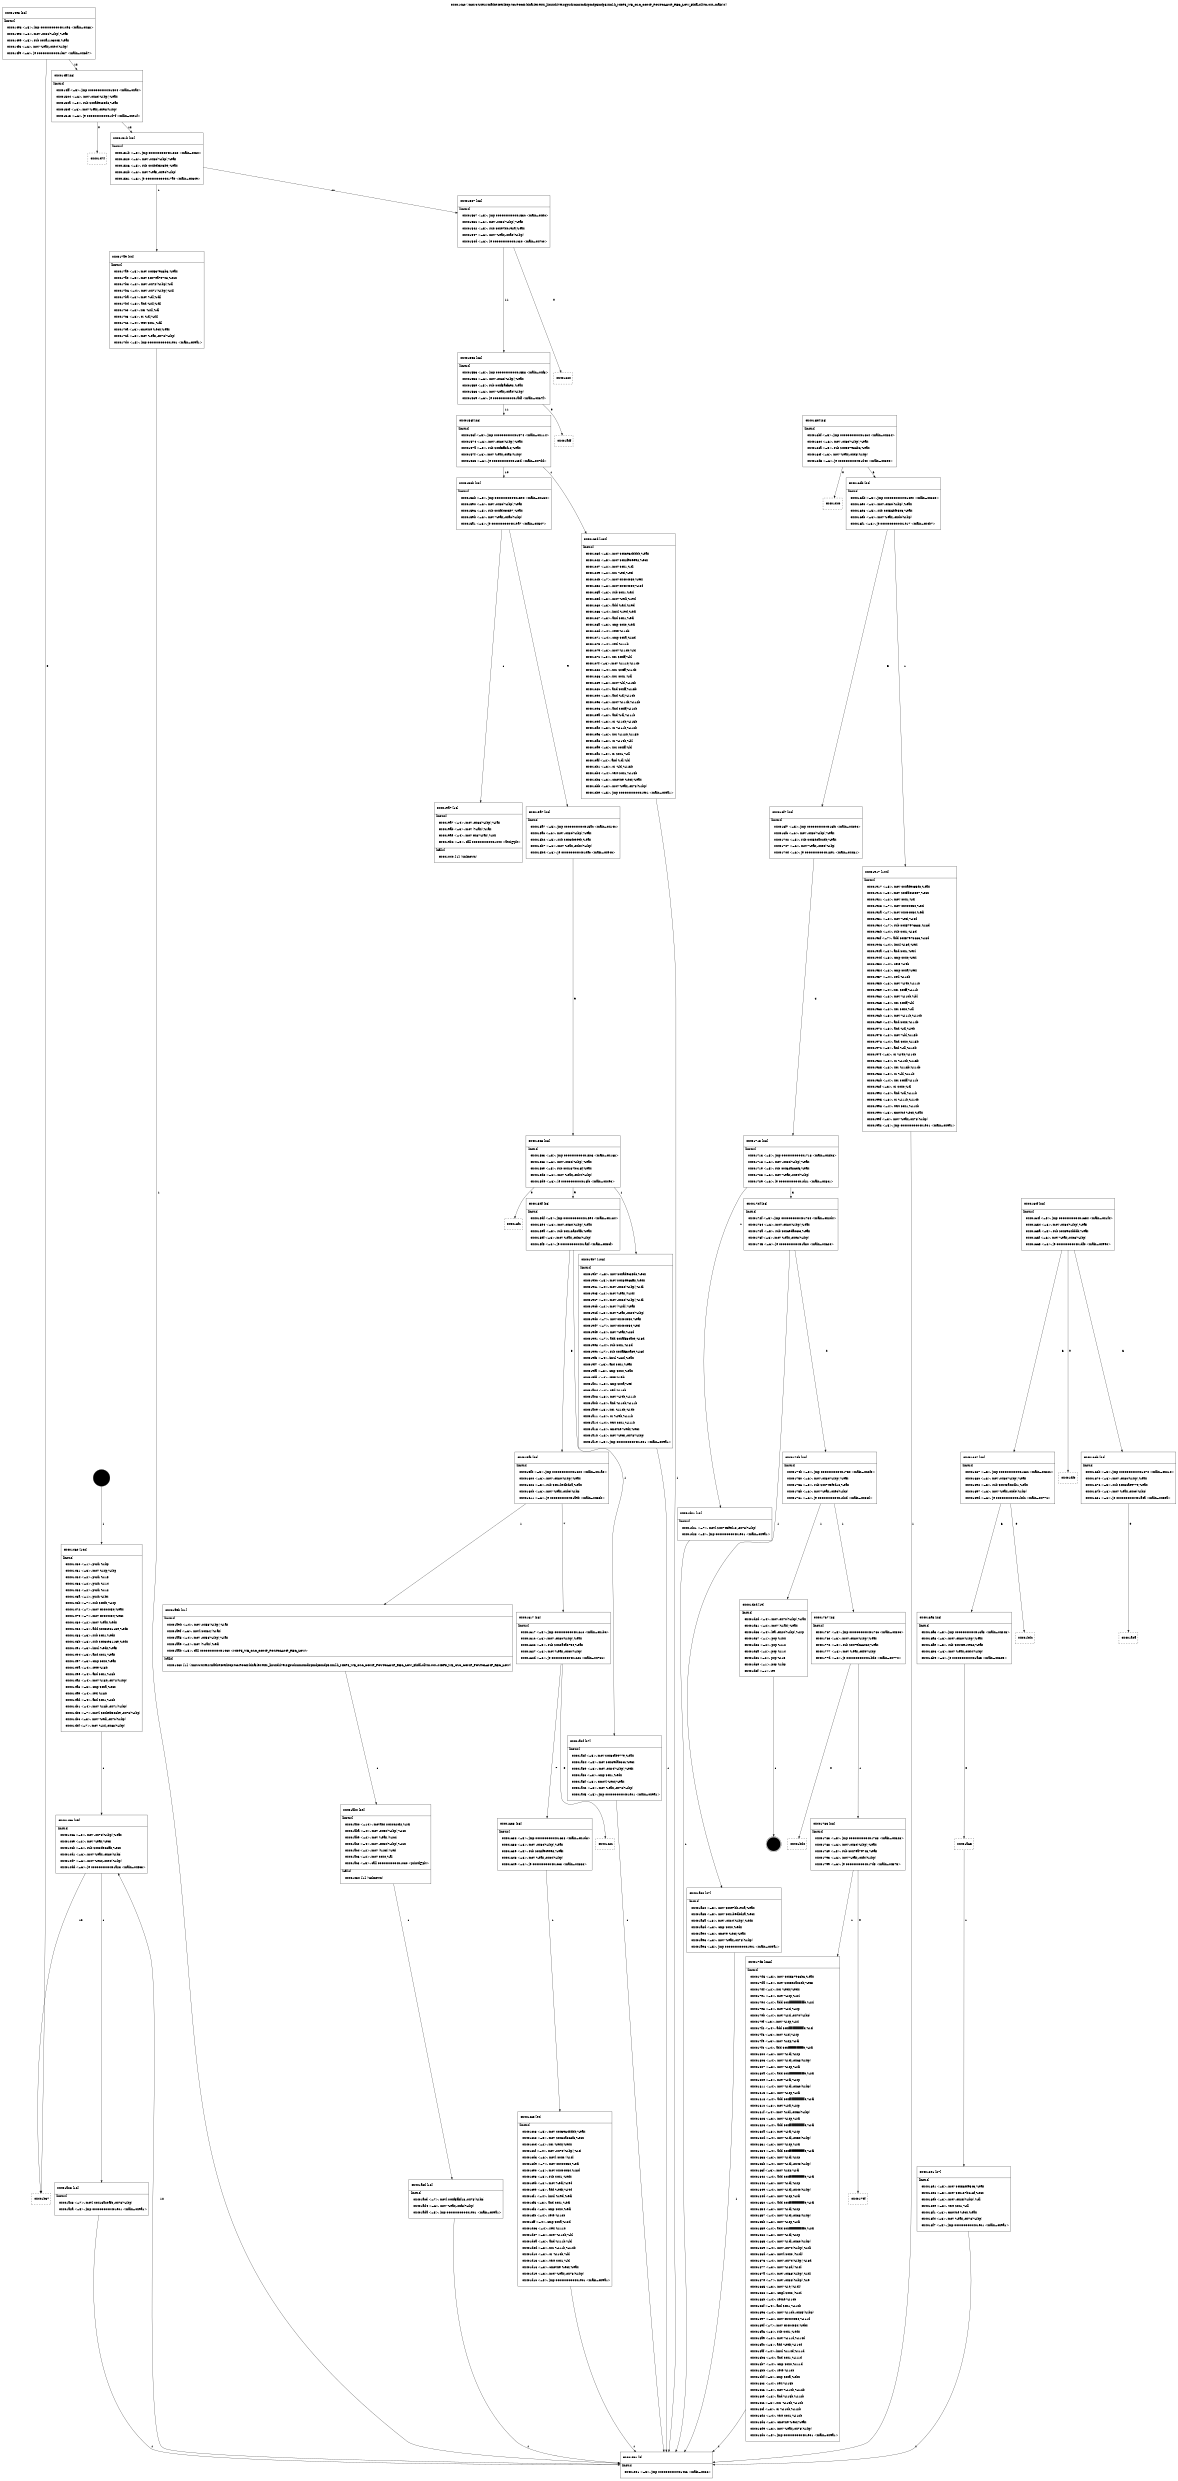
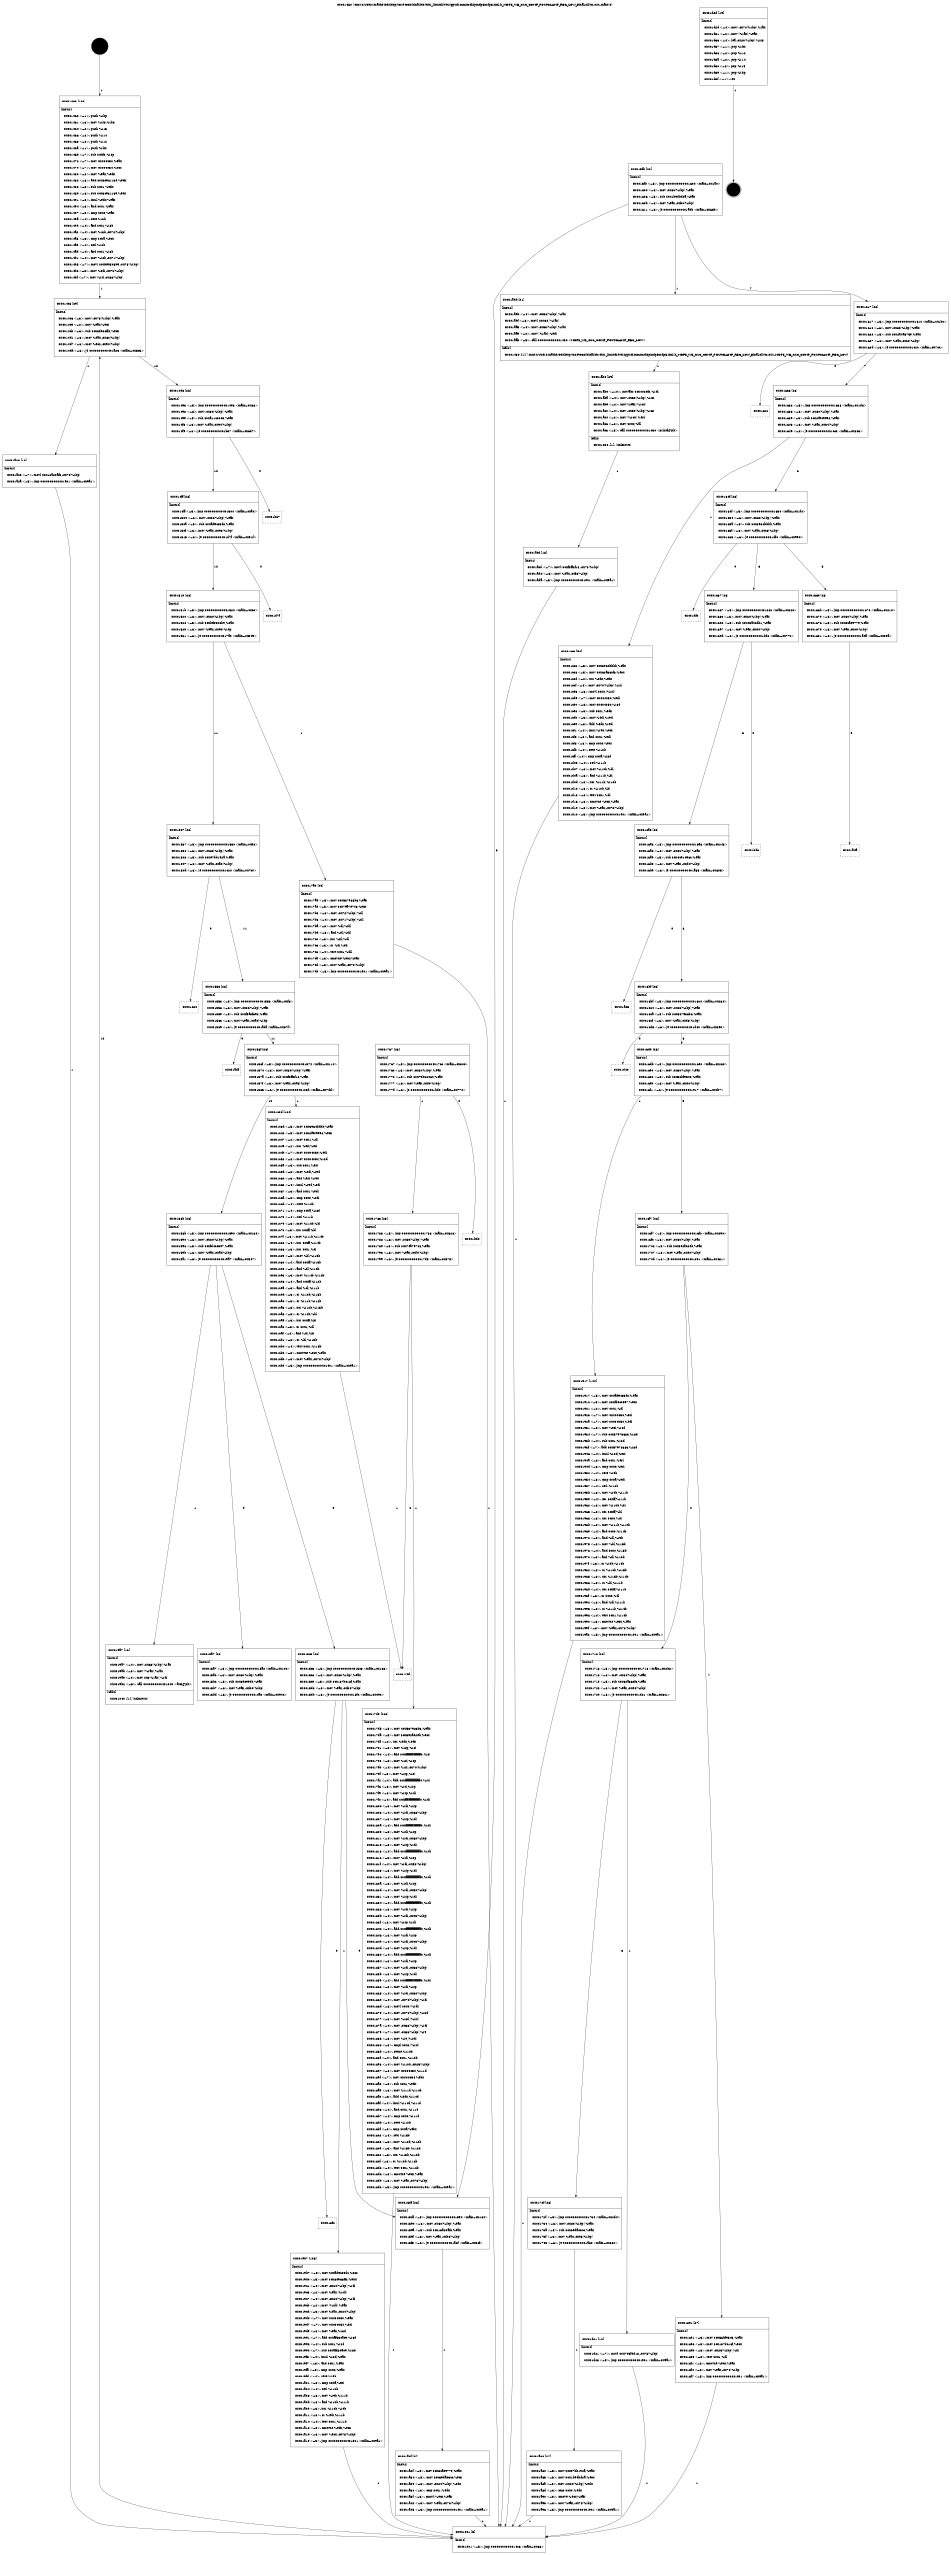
none -> (791, 463)
none -> (682, 928)
(573, 996) -> (278, 1456)
(565, 1350) -> (495, 1165)
(830, 1478) -> none
(674, 1624) -> (370, 1519)
(964, 2007) -> (710, 1790)
(41, 2029) -> (158, 370)
